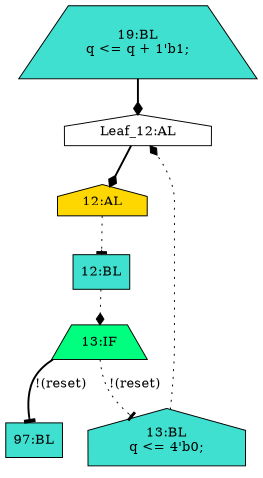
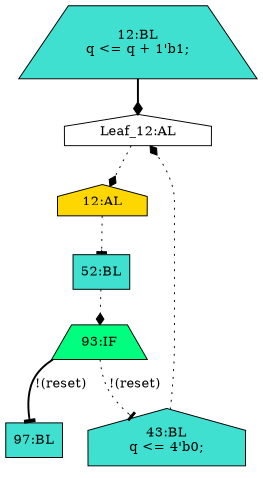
(138, 42) -> (138, 42)
(123, 161) -> (123, 161)
(101, 272) -> (101, 272)
(99, 342) -> (99, 342)
(167, 440) -> (167, 440)
